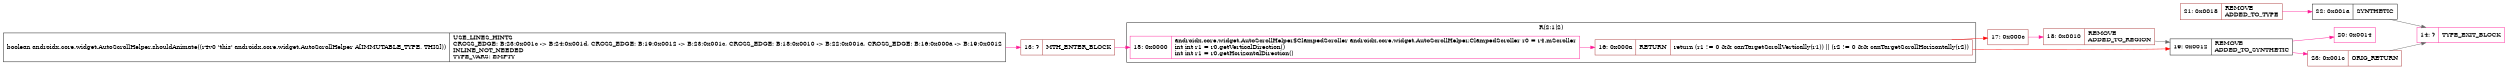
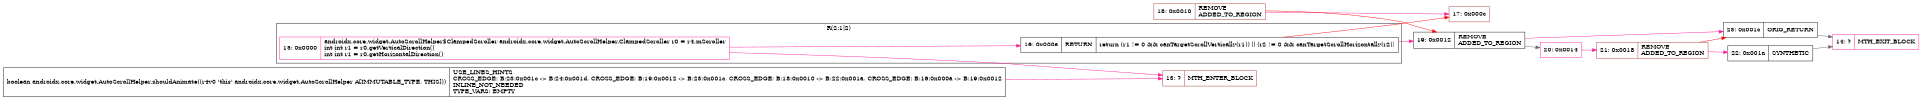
(2252, 15) -> (1673, 53)
(2472, 35) -> (1887, 42)
(2034, 37) -> (1359, 13)
(2311, 39) -> (1530, 47)
none -> (1710, 40)
(2160, 41) -> (1358, 16)
(1120, 47) -> (944, 60)
(1784, 47) -> (1210, 45)
none -> (1587, 50)
(2069, 50) -> (1404, 41)
(2252, 50) -> (1490, 43)
(2355, 58) -> (1770, 30)
